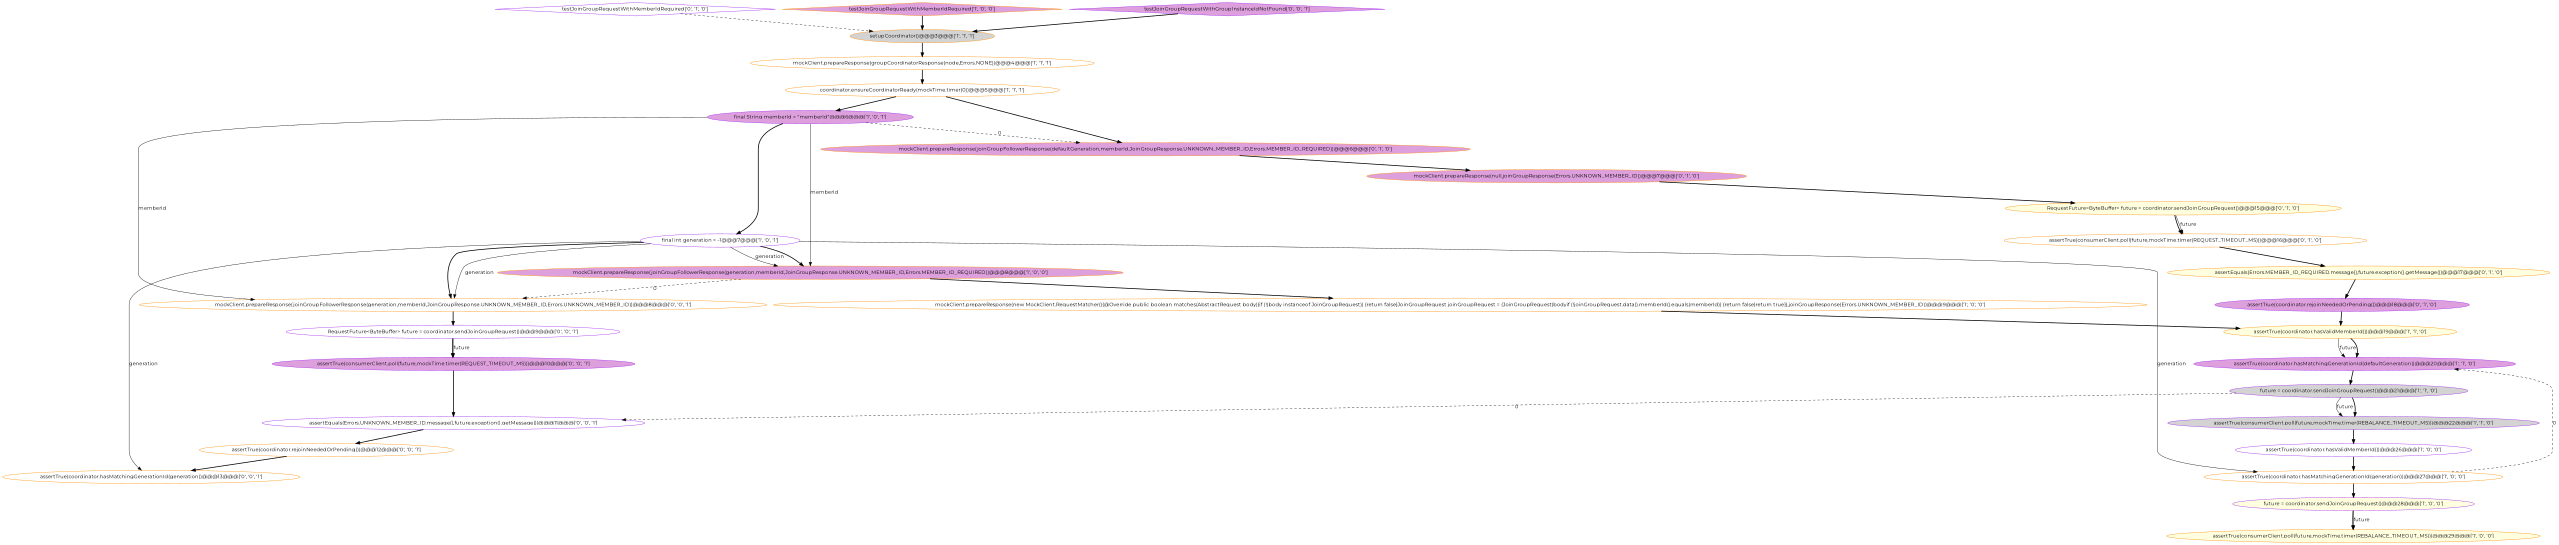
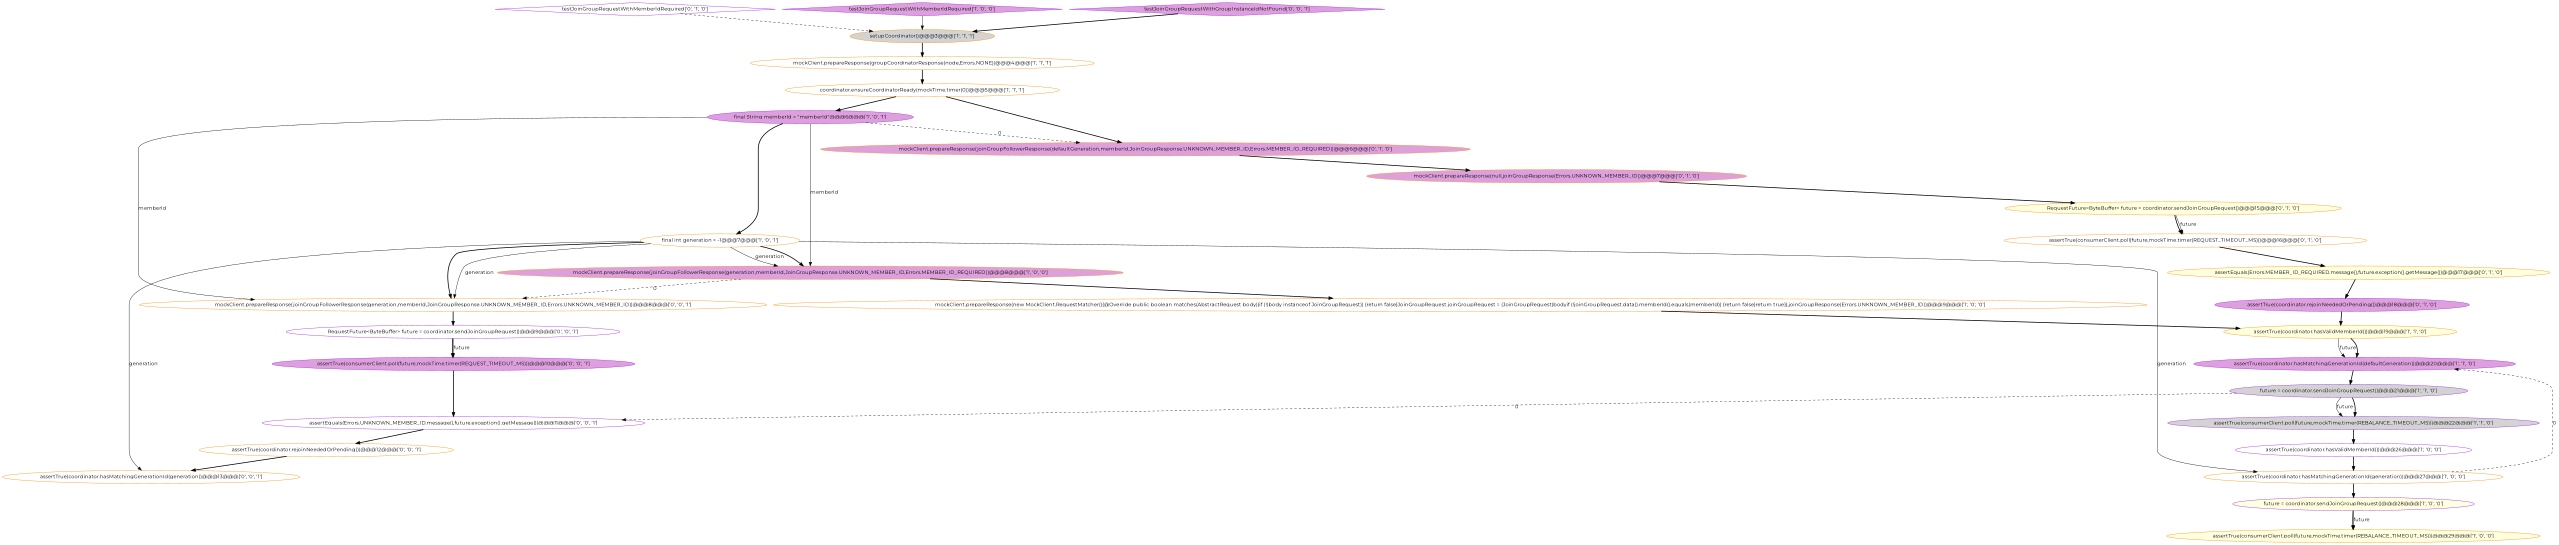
(922, 9) -> (922, 9)
(922, 21) -> (922, 21)
(720, 241) -> (720, 241)
